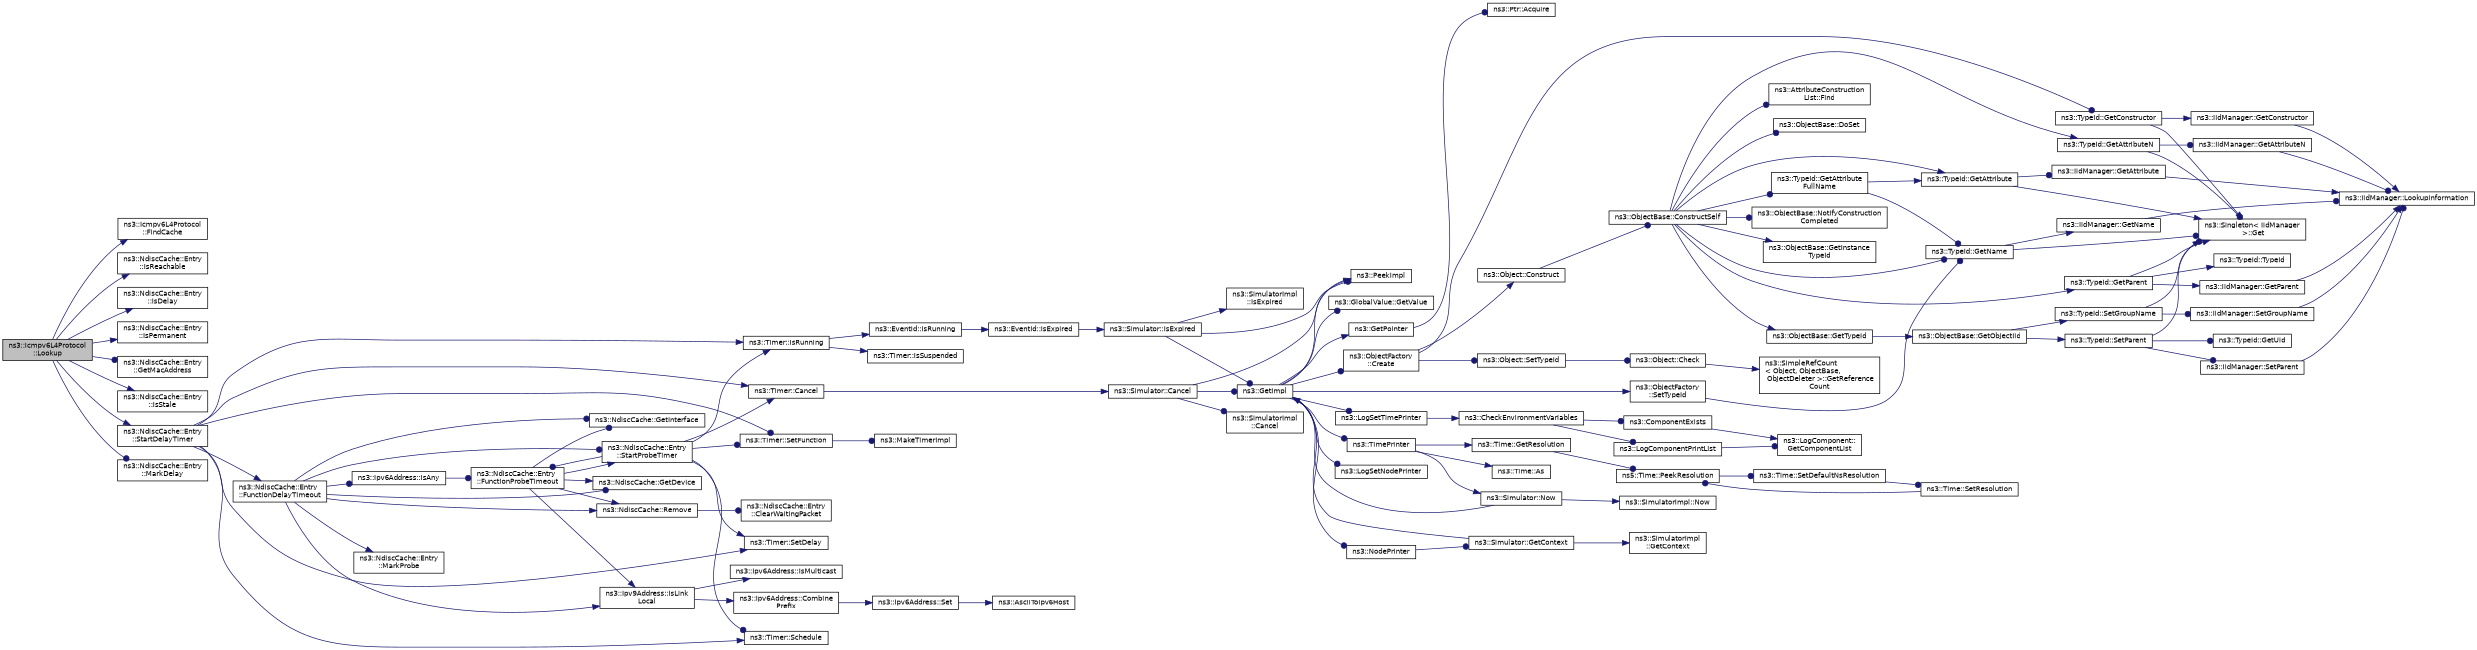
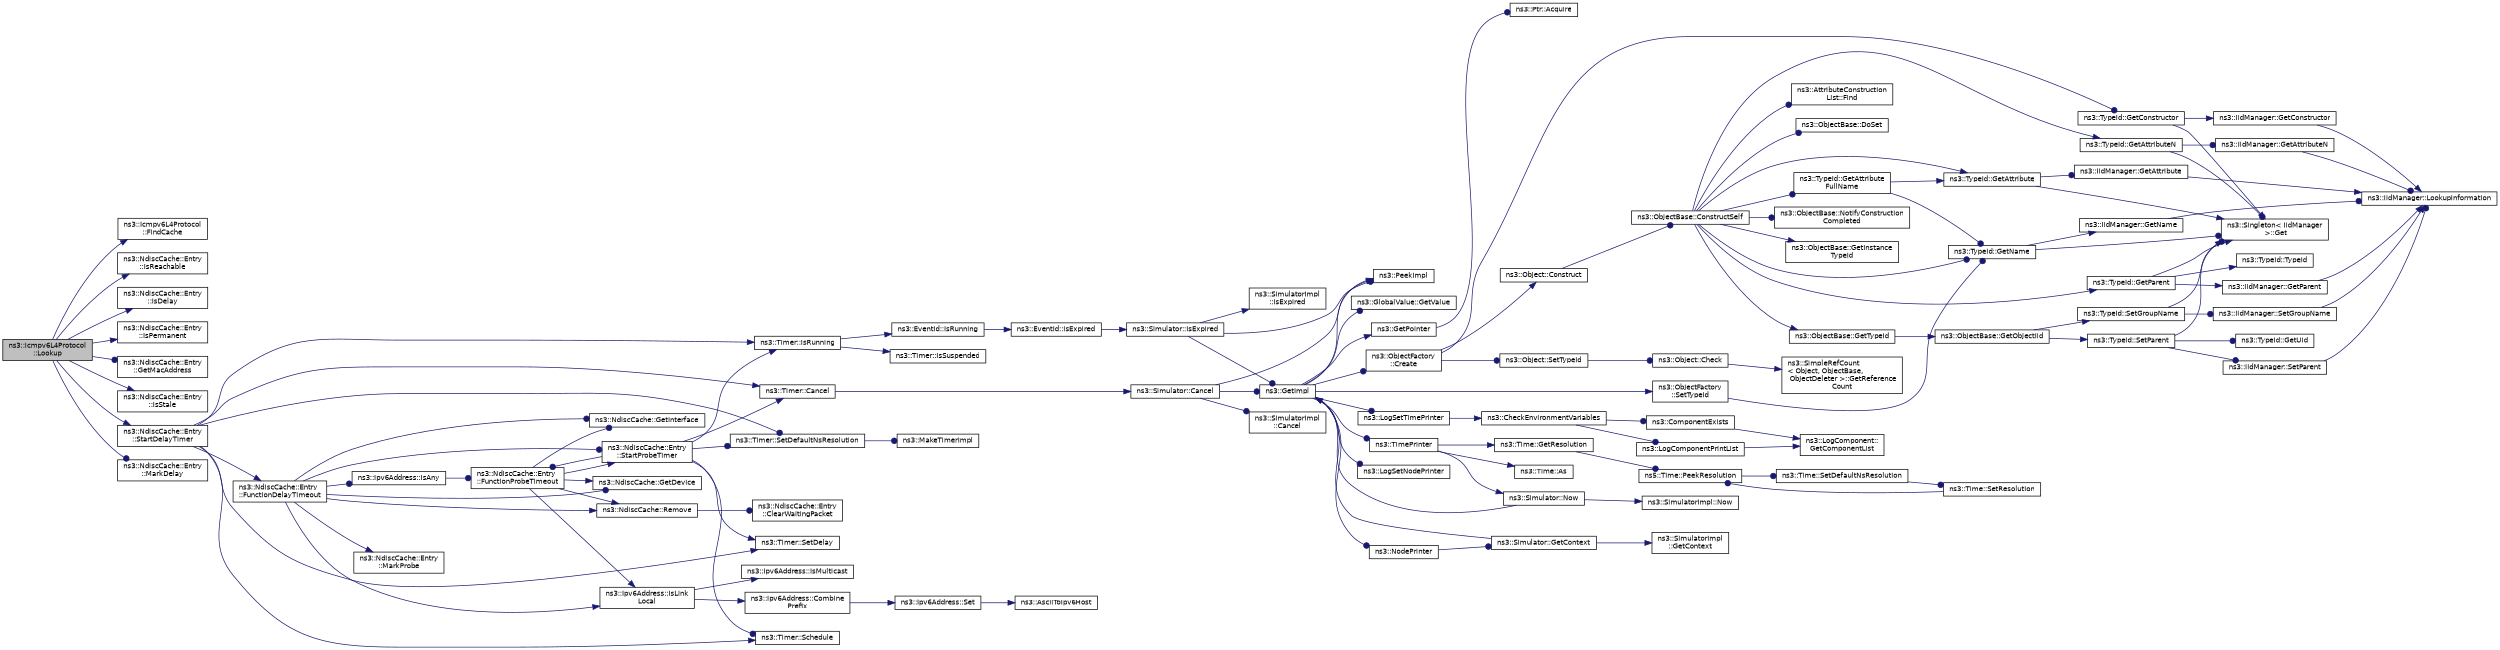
(786, 441) -> (797, 441)
(1747, 447) -> (1769, 447)
(647, 598) -> (647, 598)
